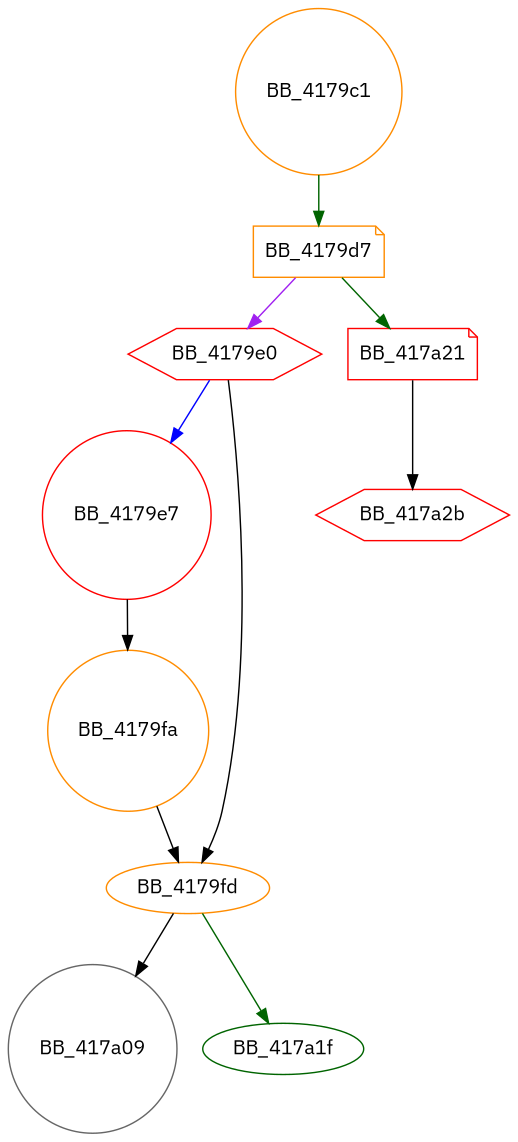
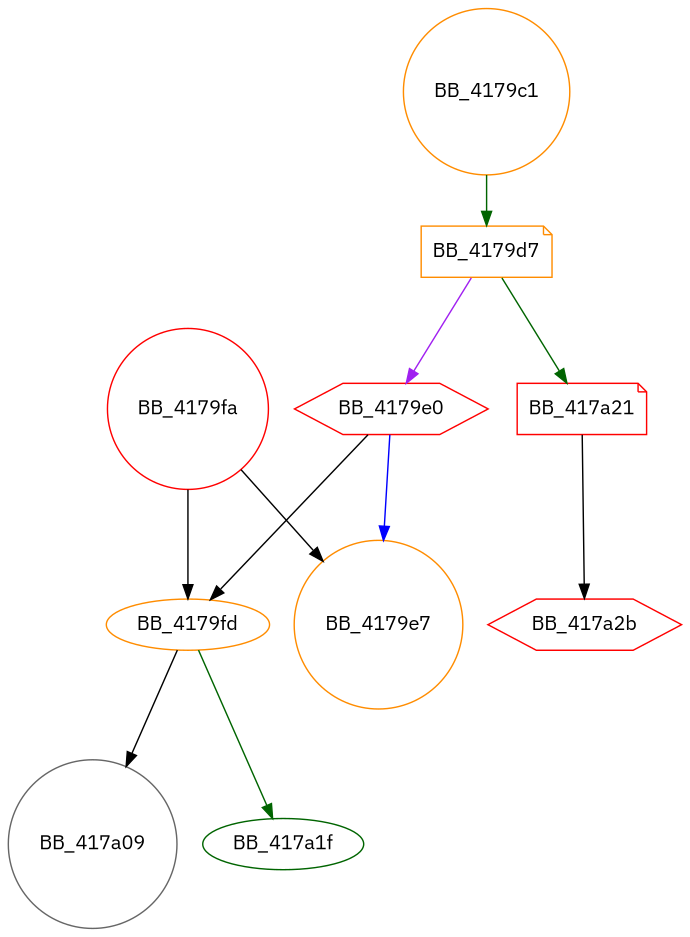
(127, 515) -> (379, 625)
(127, 617) -> (277, 510)
(128, 731) -> (188, 409)
